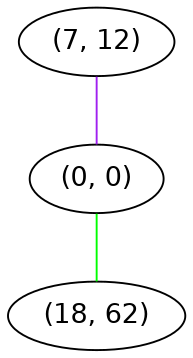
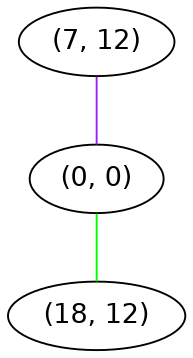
(97, 316) -> (97, 316)
